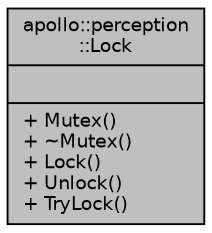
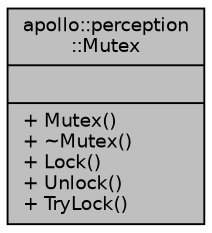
(106, 46) -> (106, 46)
